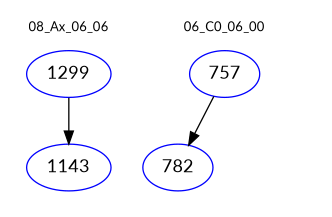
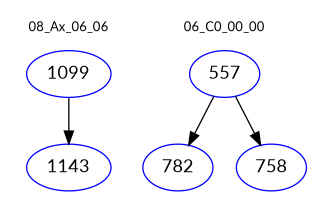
(225, 28) -> (225, 28)
(69, 74) -> (69, 74)
(225, 74) -> (225, 74)
none -> (271, 168)
